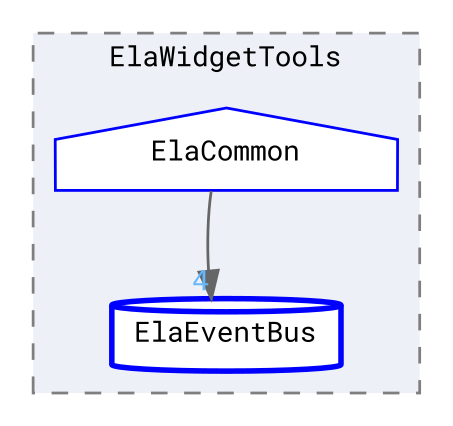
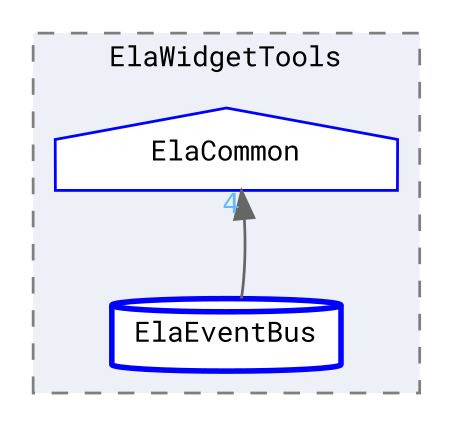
(208, 231) -> (245, 259)
